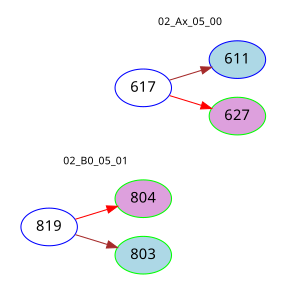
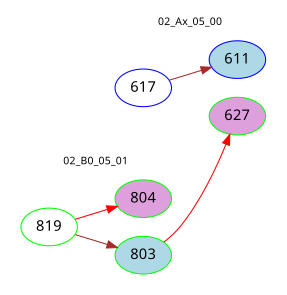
(185, 100) -> (200, 197)
(49, 227) -> (49, 227)
